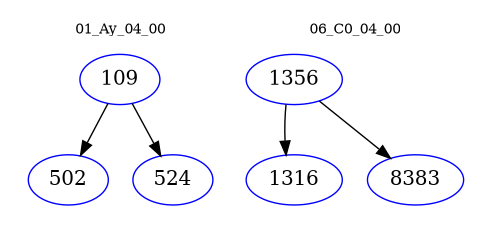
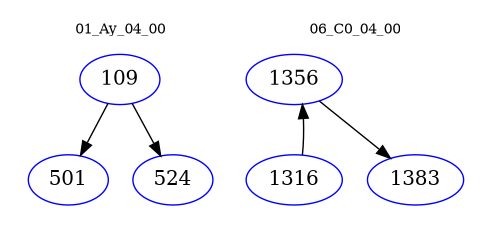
(285, 123) -> (304, 137)
(68, 180) -> (68, 180)
(416, 180) -> (416, 180)
